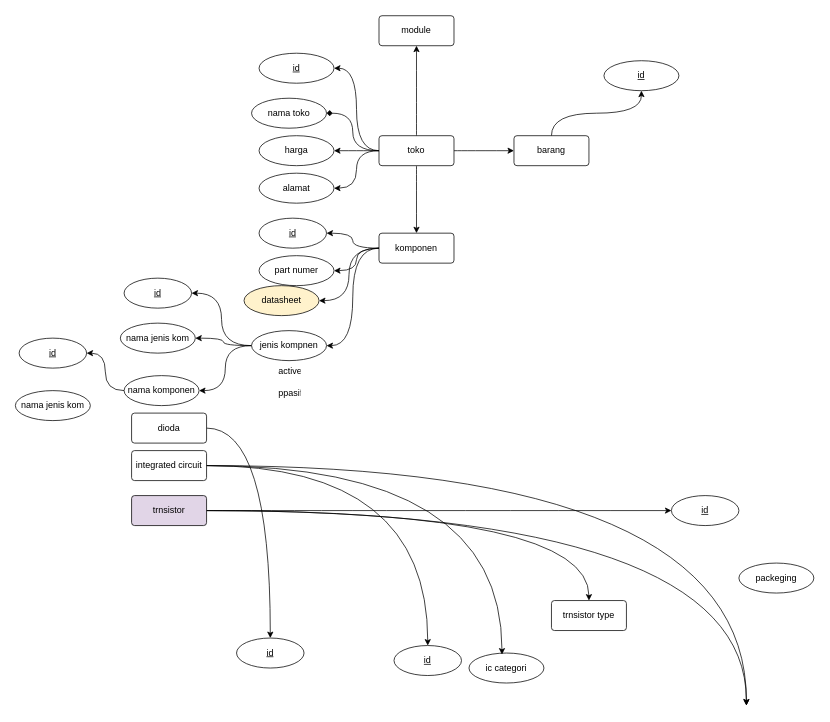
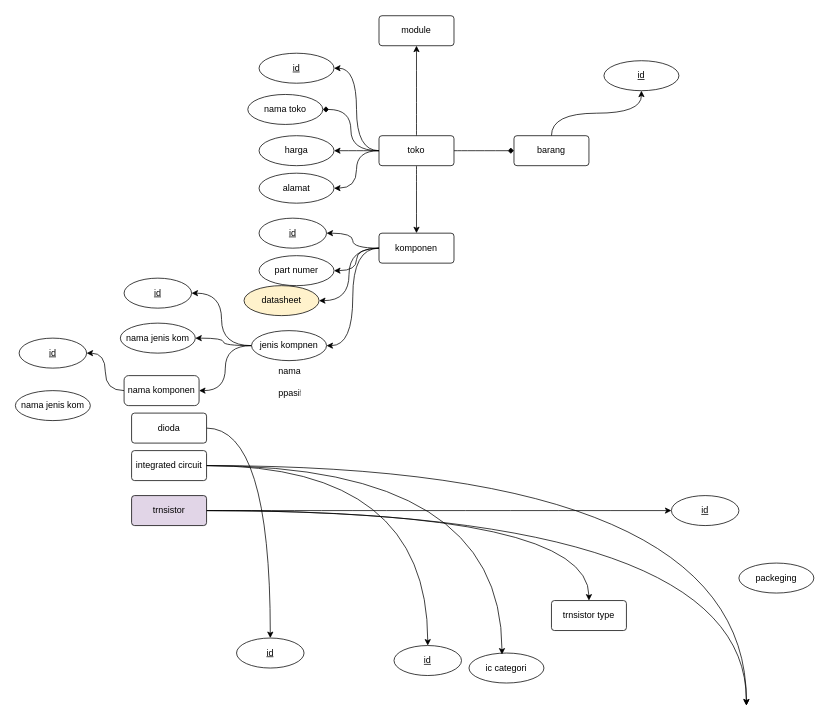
(289, 113) -> (285, 109)
(507, 150) -> (507, 150)
(290, 376) -> (289, 371)
(162, 390) -> (162, 390)
